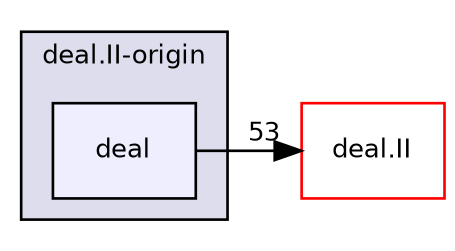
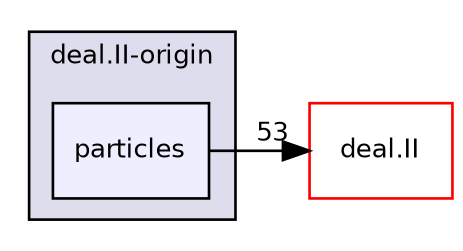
(124, 151) -> (131, 151)
